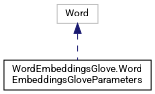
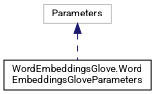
(78, 14) -> (78, 14)
